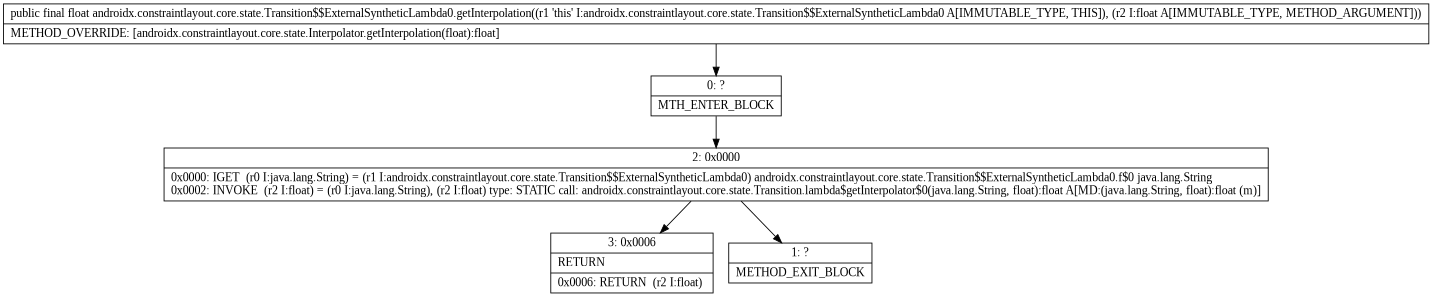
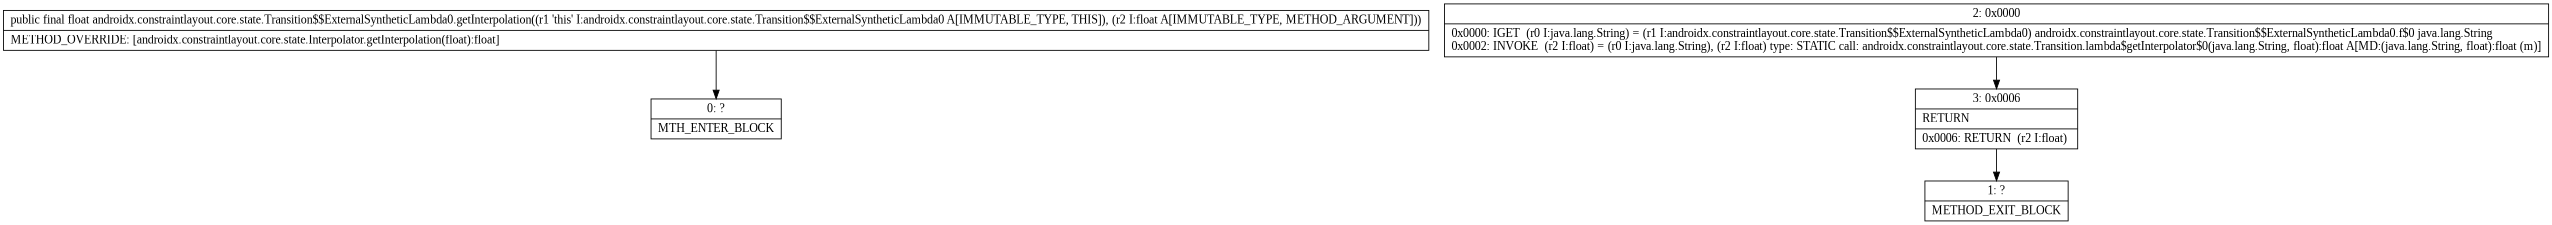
(716, 128) -> none
(758, 219) -> (1997, 161)
